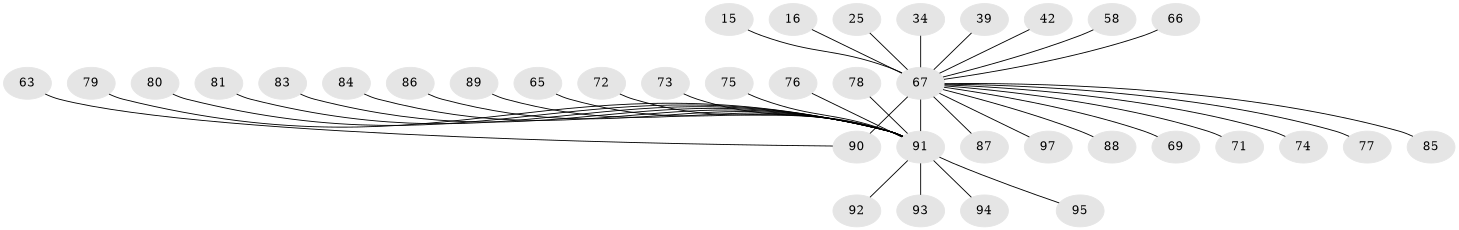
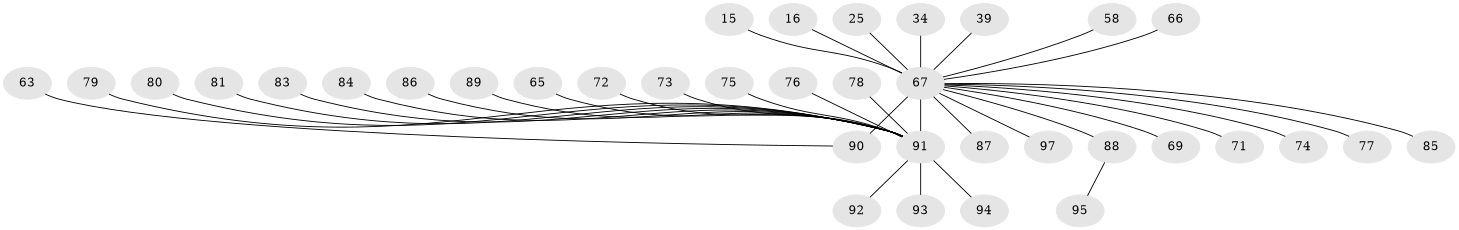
(1048, 19) -> none
(999, 181) -> (1096, 179)
